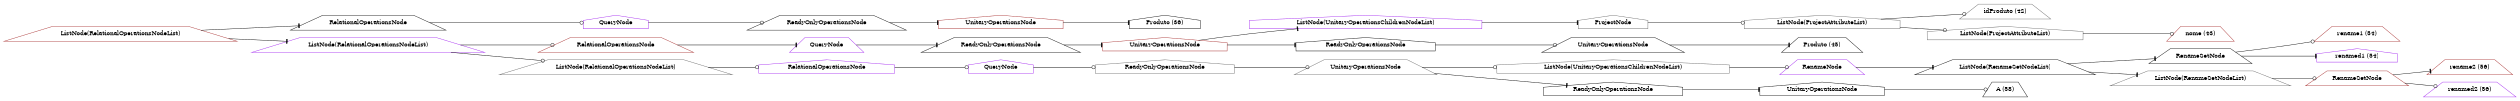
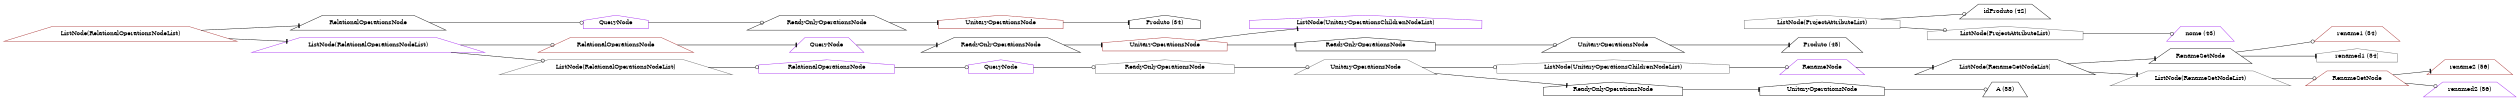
(2005, 12) -> (2005, 12)
(1165, 23) -> (1165, 23)
(1613, 23) -> none
(2200, 34) -> (2200, 34)
(2357, 56) -> (2357, 56)
